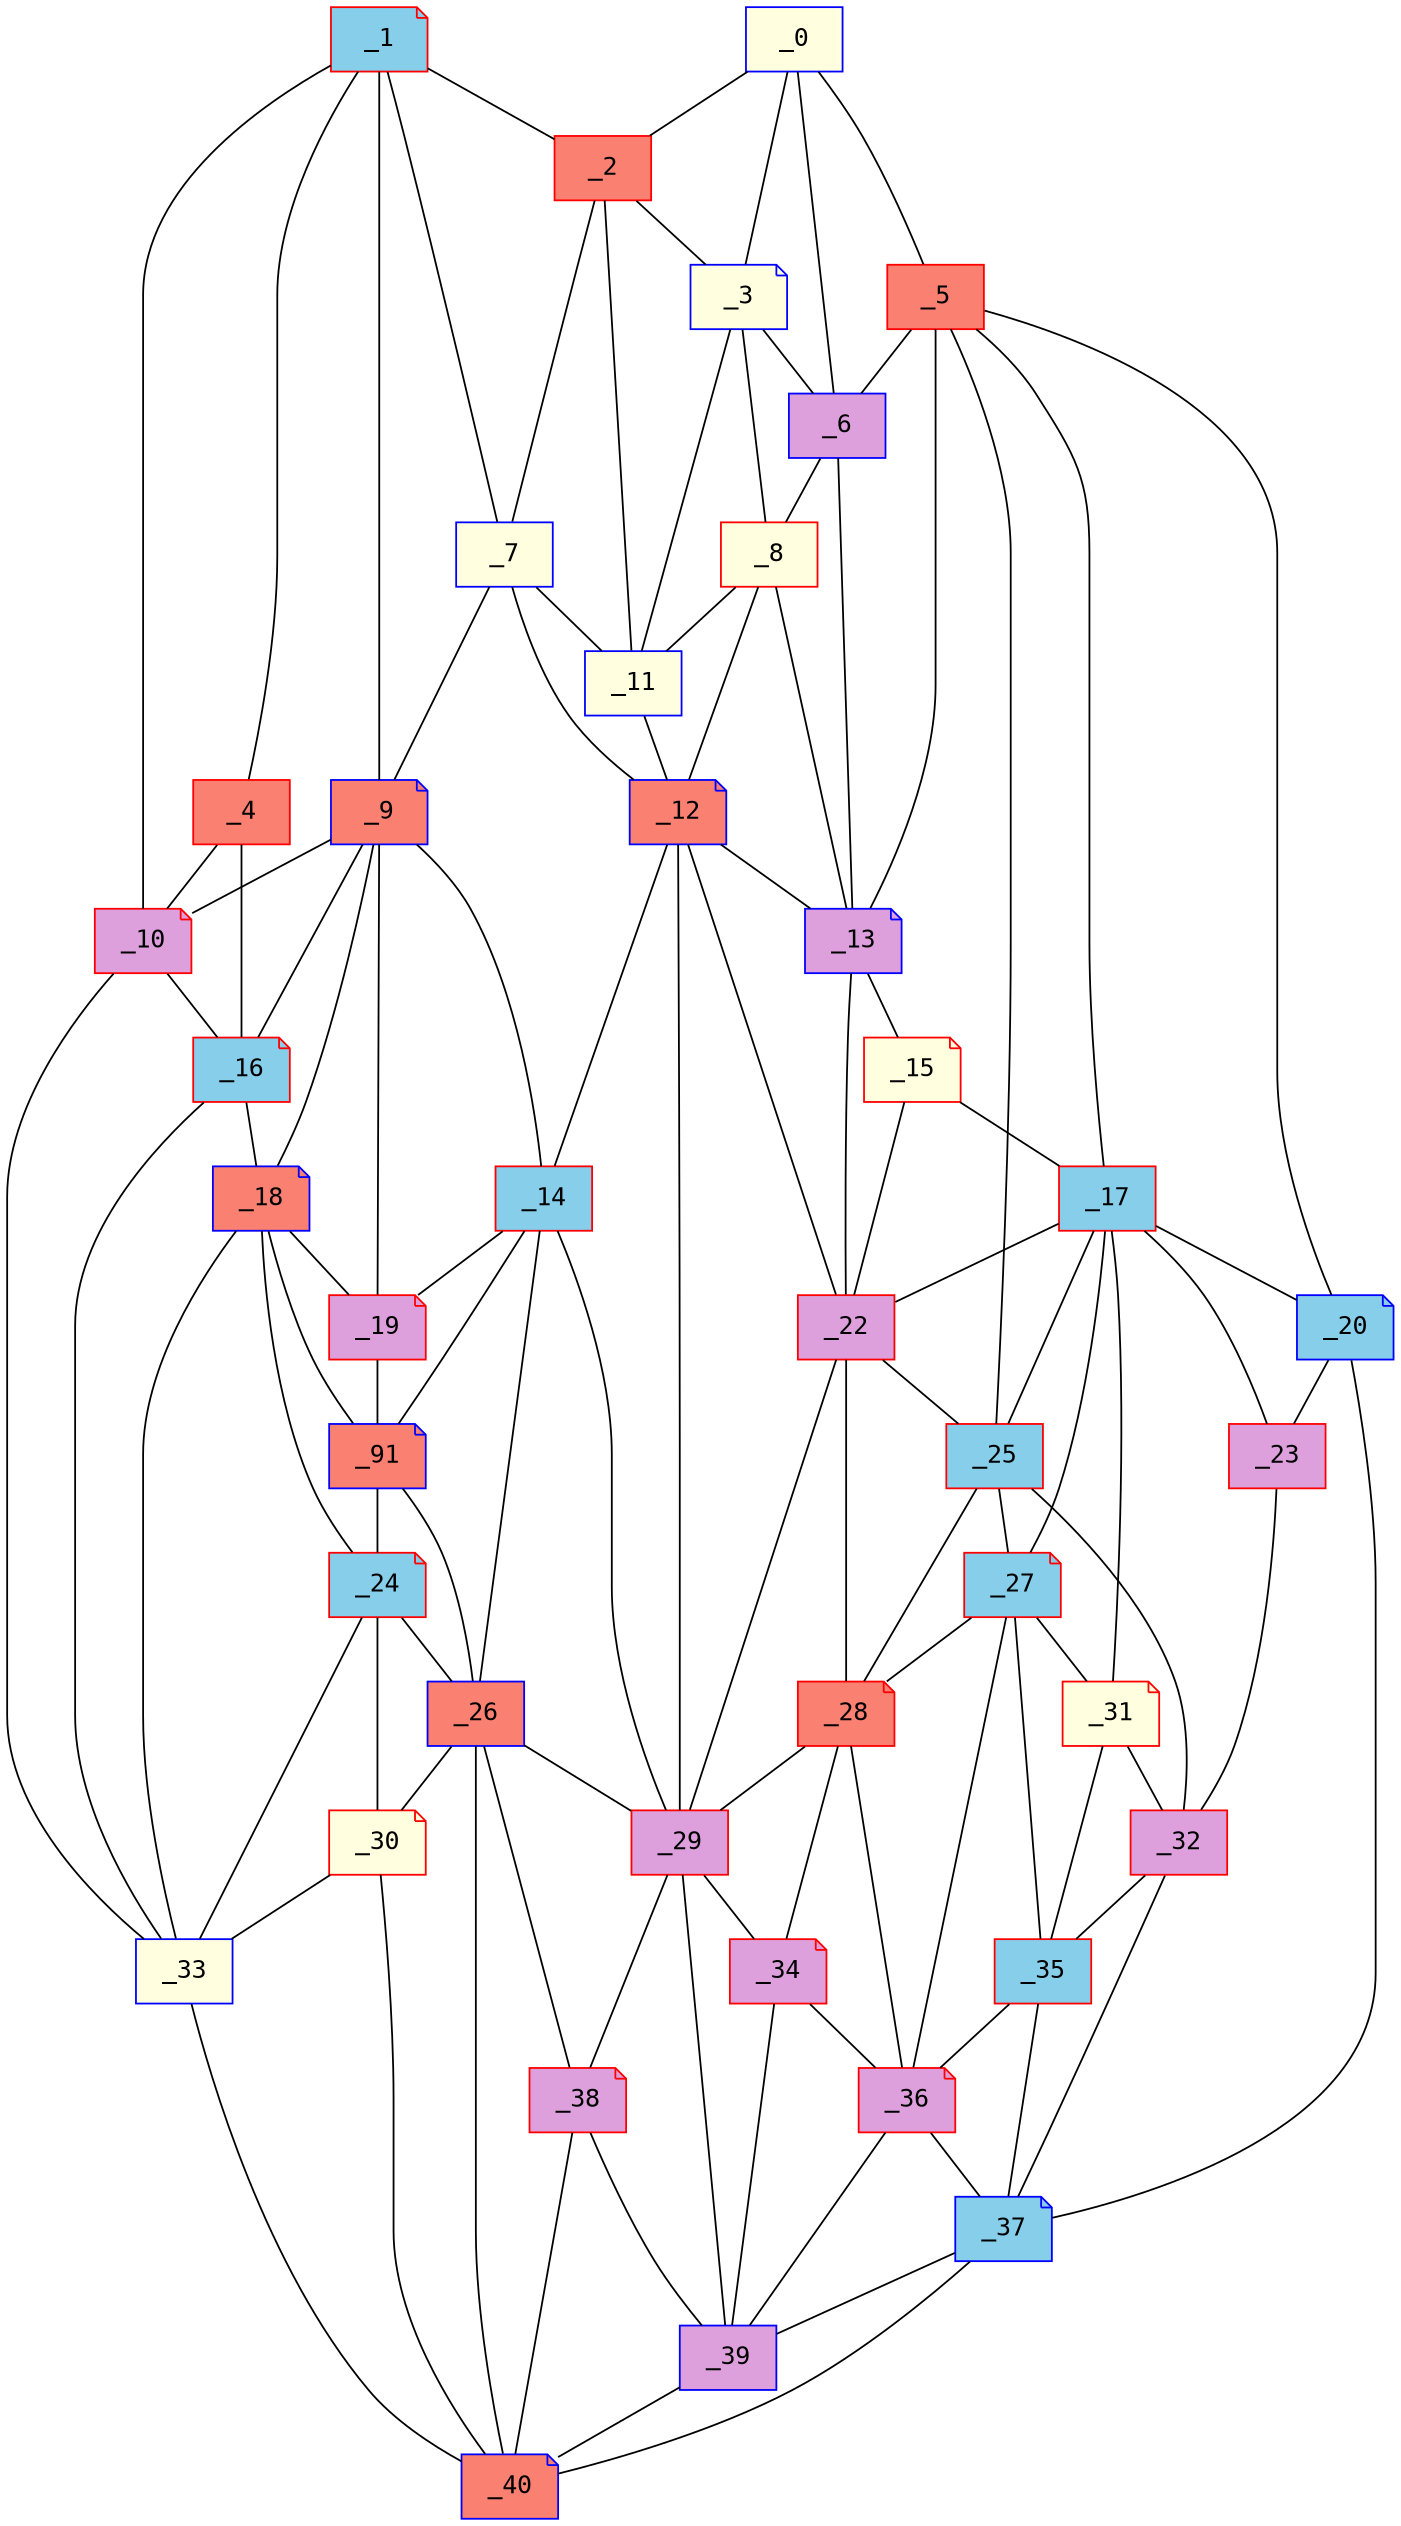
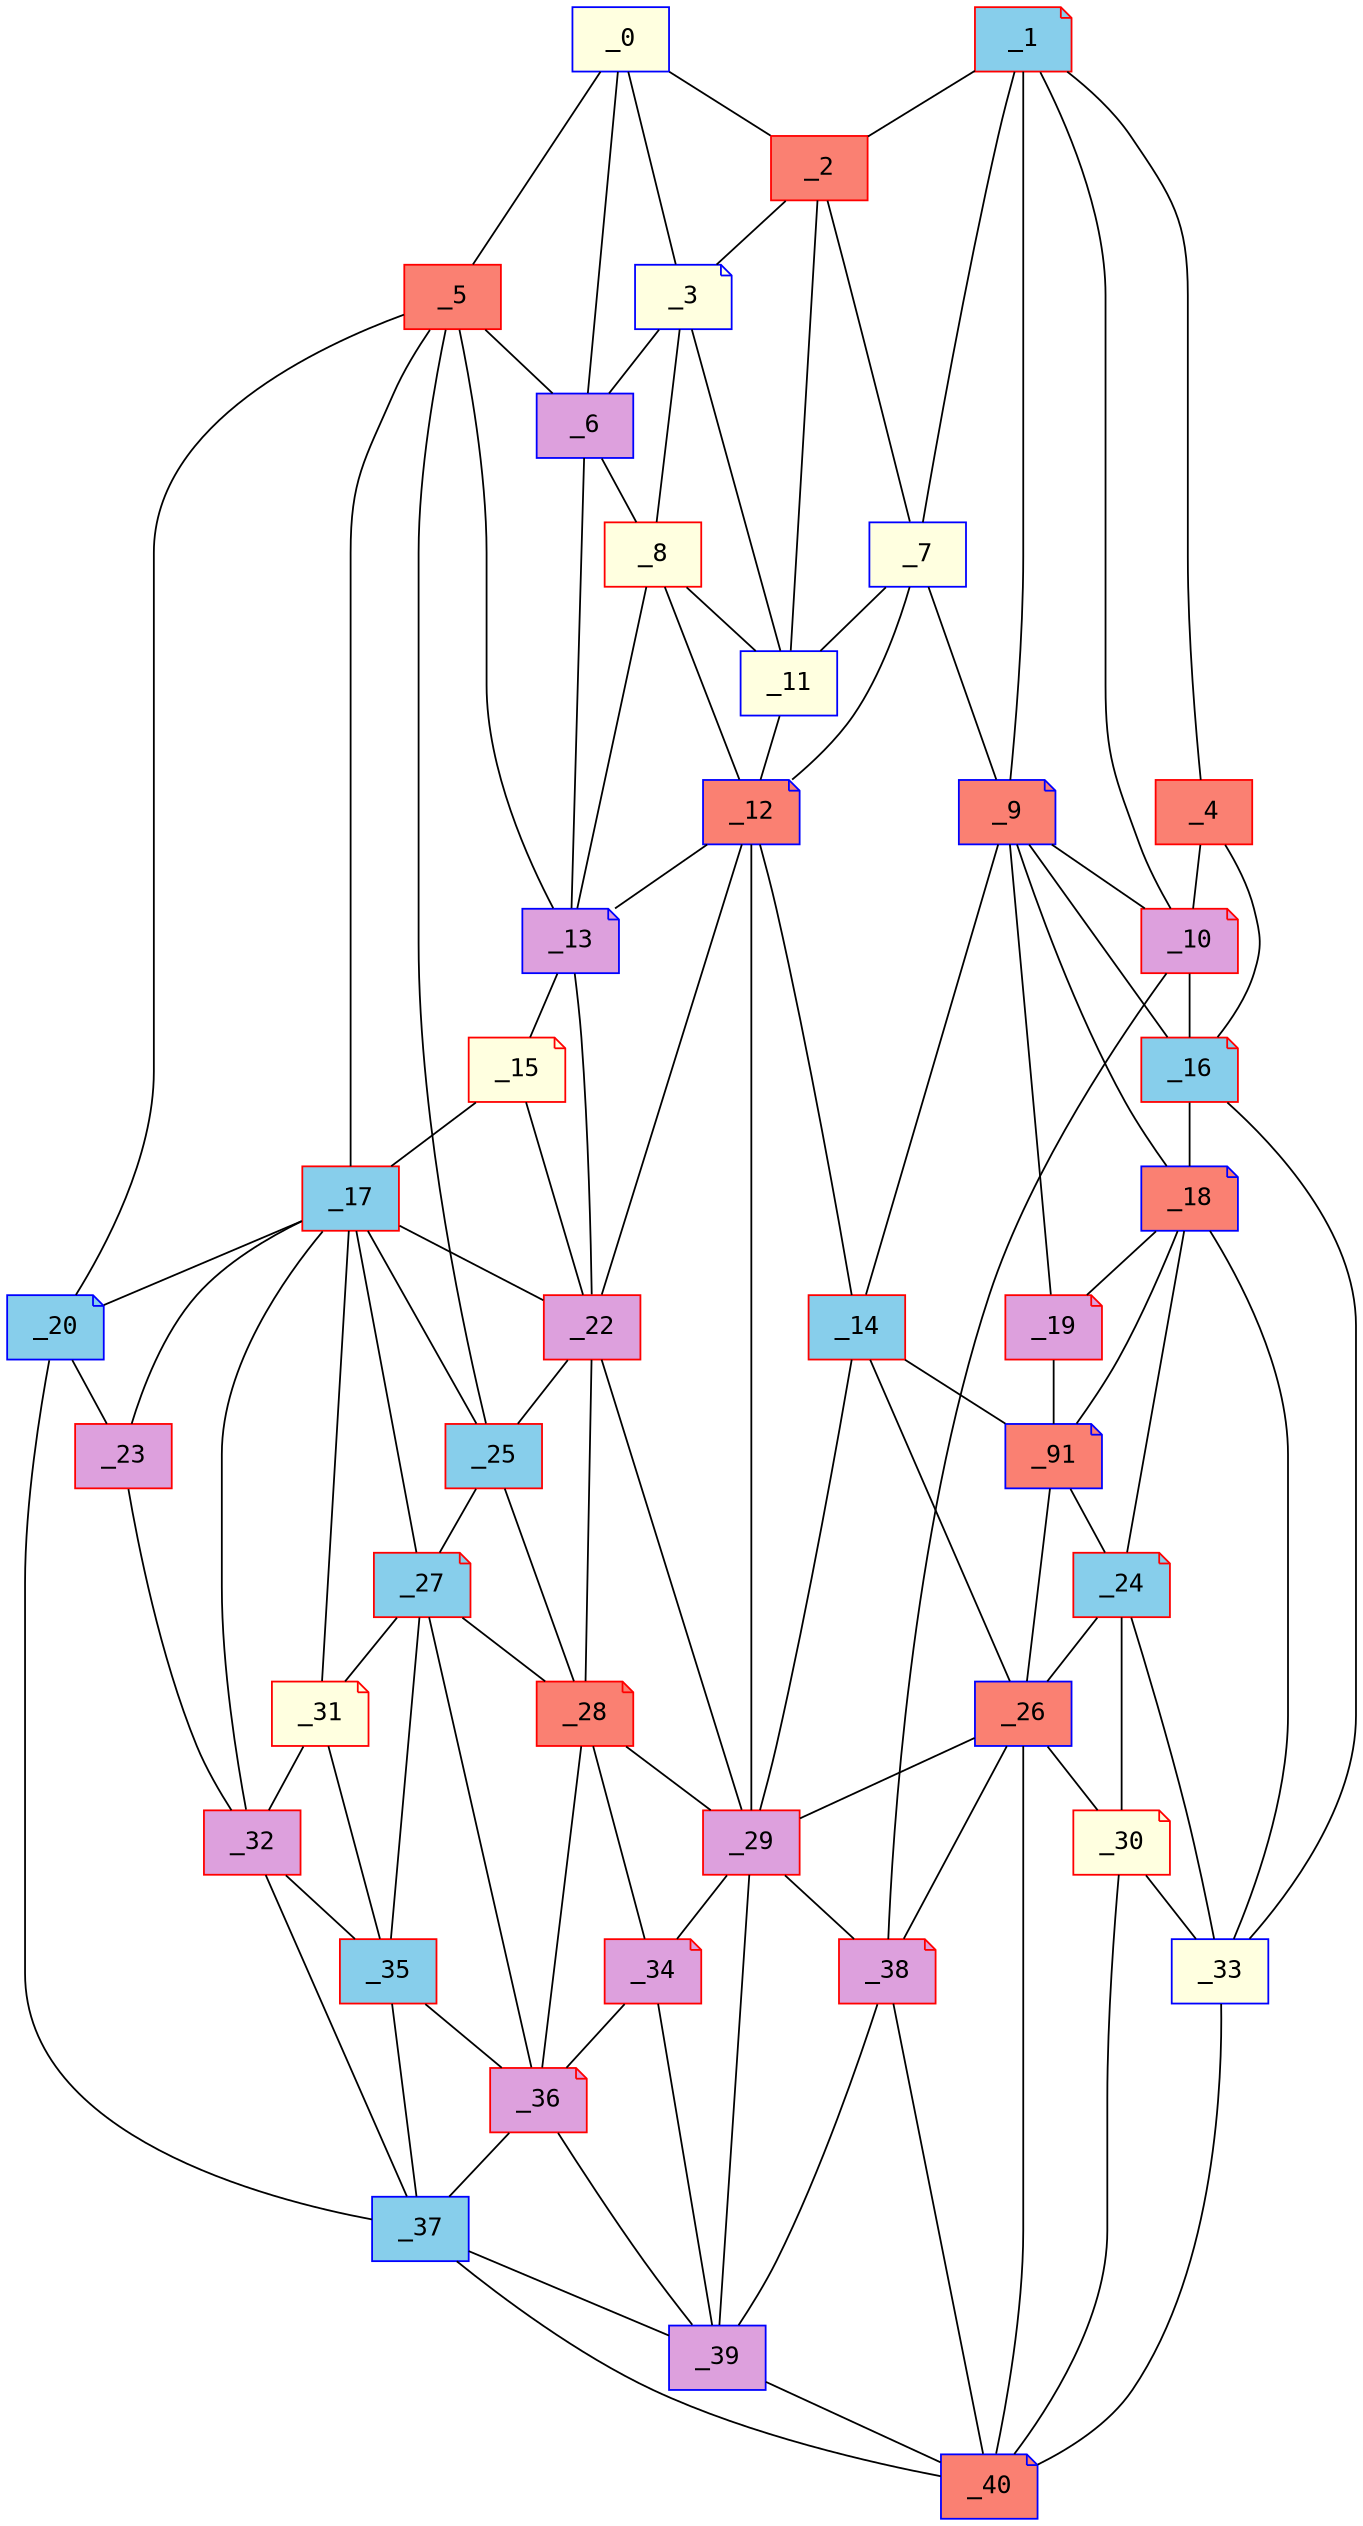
(460, 1263) -> none
(7, 1465) -> (952, 1433)
(1151, 1631) -> (222, 1508)
(1004, 2229) -> (420, 2229)
